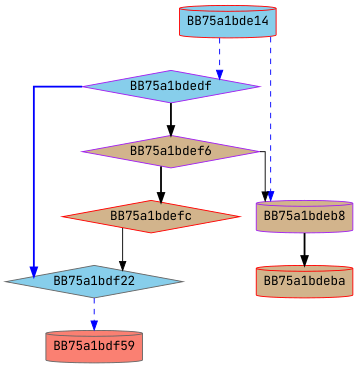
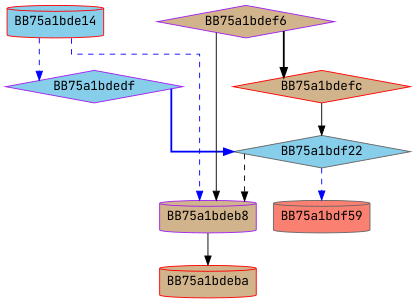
(171, 115) -> none
none -> (245, 173)
(305, 245) -> (208, 245)
